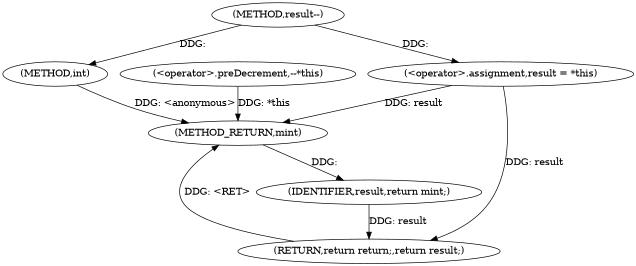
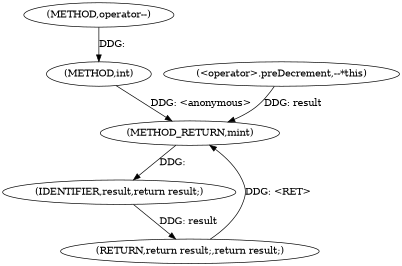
(278, 15) -> (99, 15)
(501, 74) -> none
(264, 104) -> (293, 104)
(369, 192) -> (119, 192)
(369, 251) -> (190, 251)
